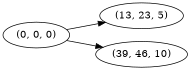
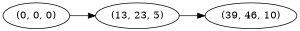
(81, 43) -> (188, 16)
